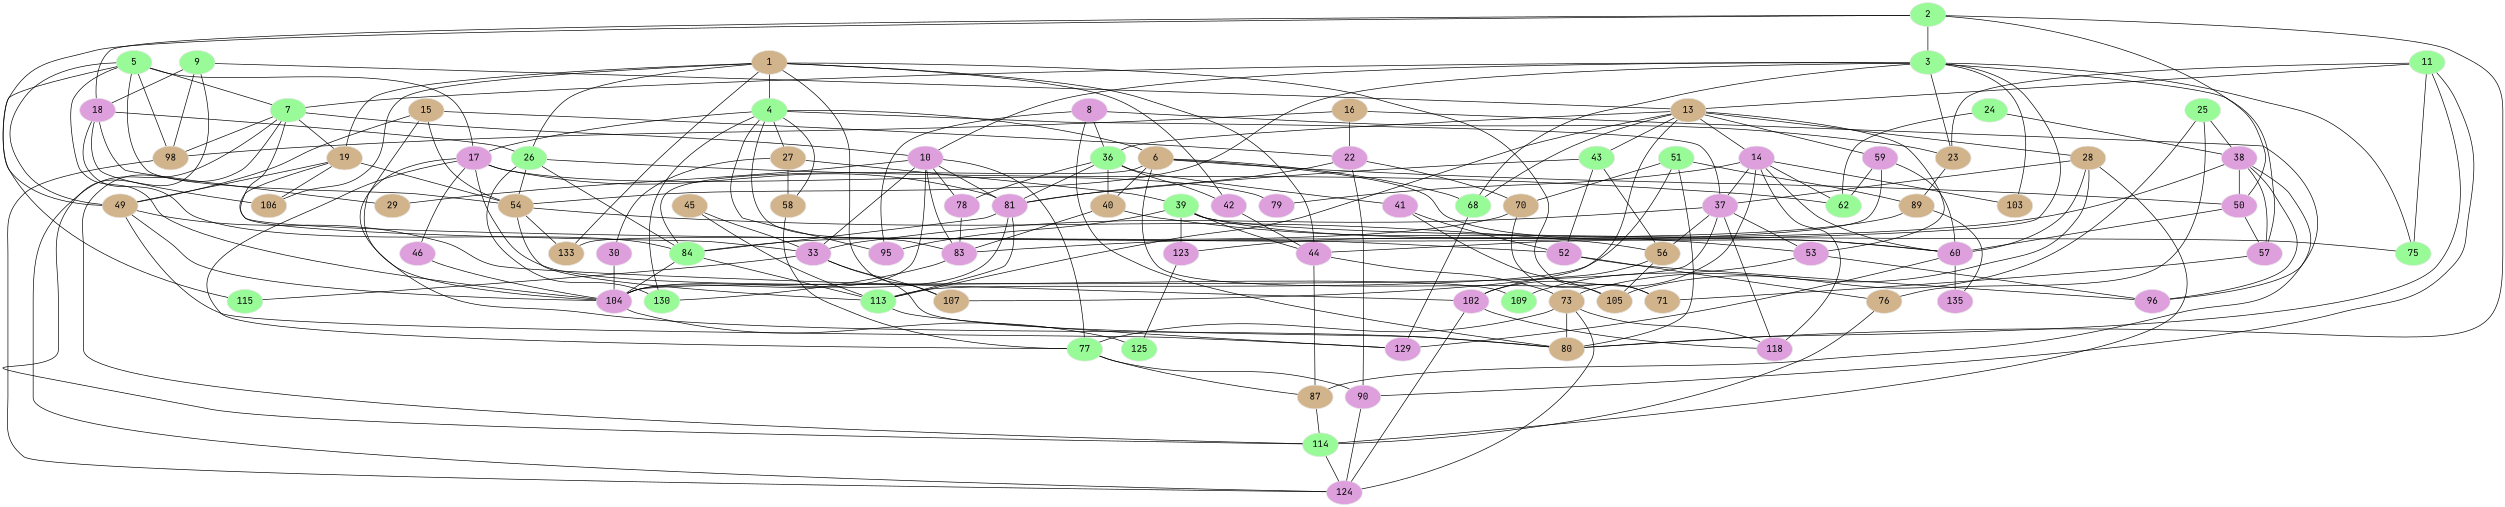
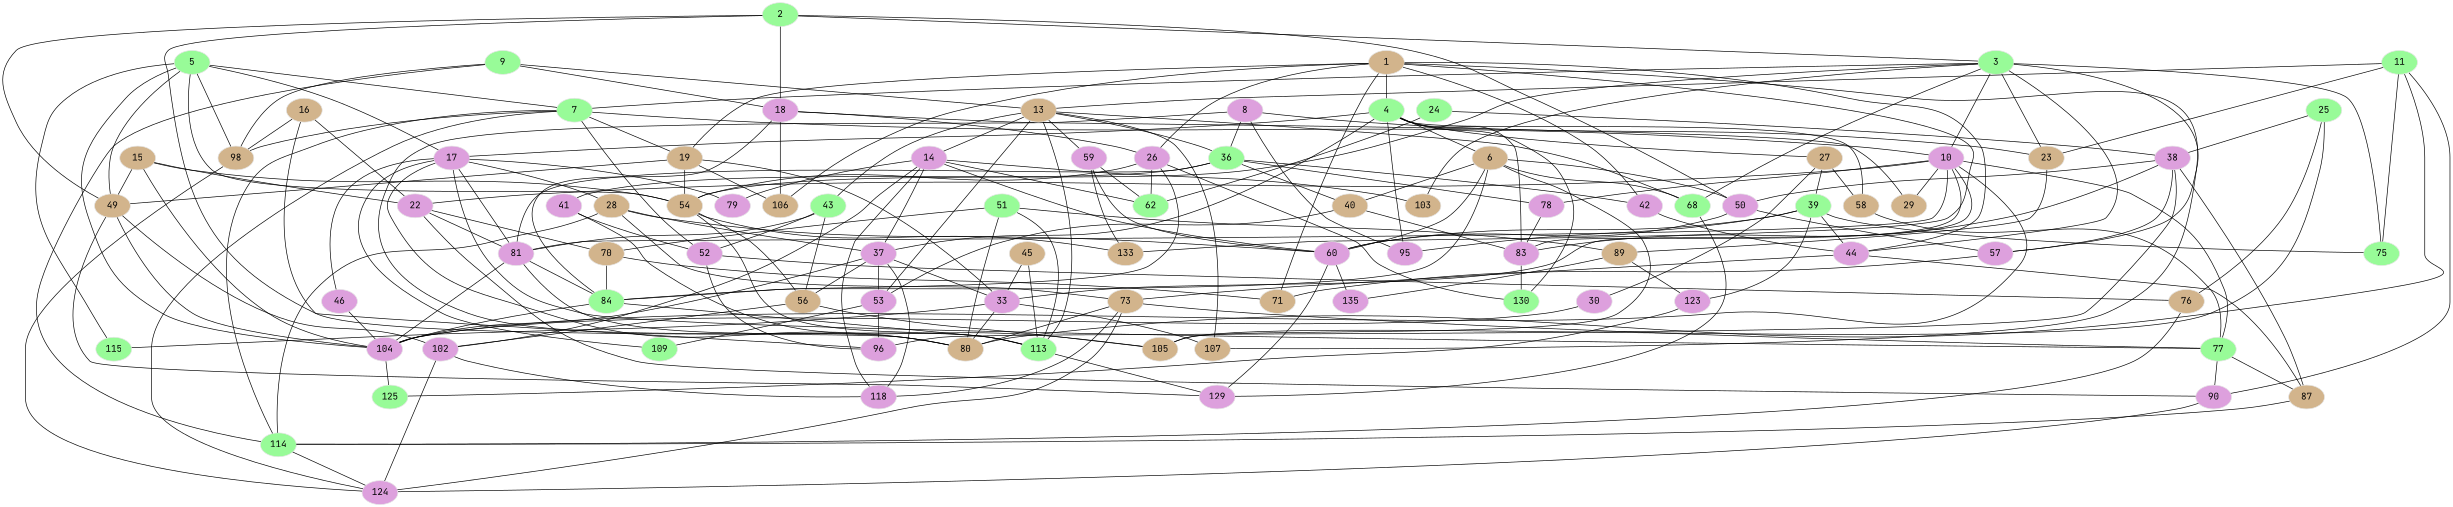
(1906, 136) -> (534, 177)
(529, 158) -> (1152, 158)
none -> (1181, 184)
